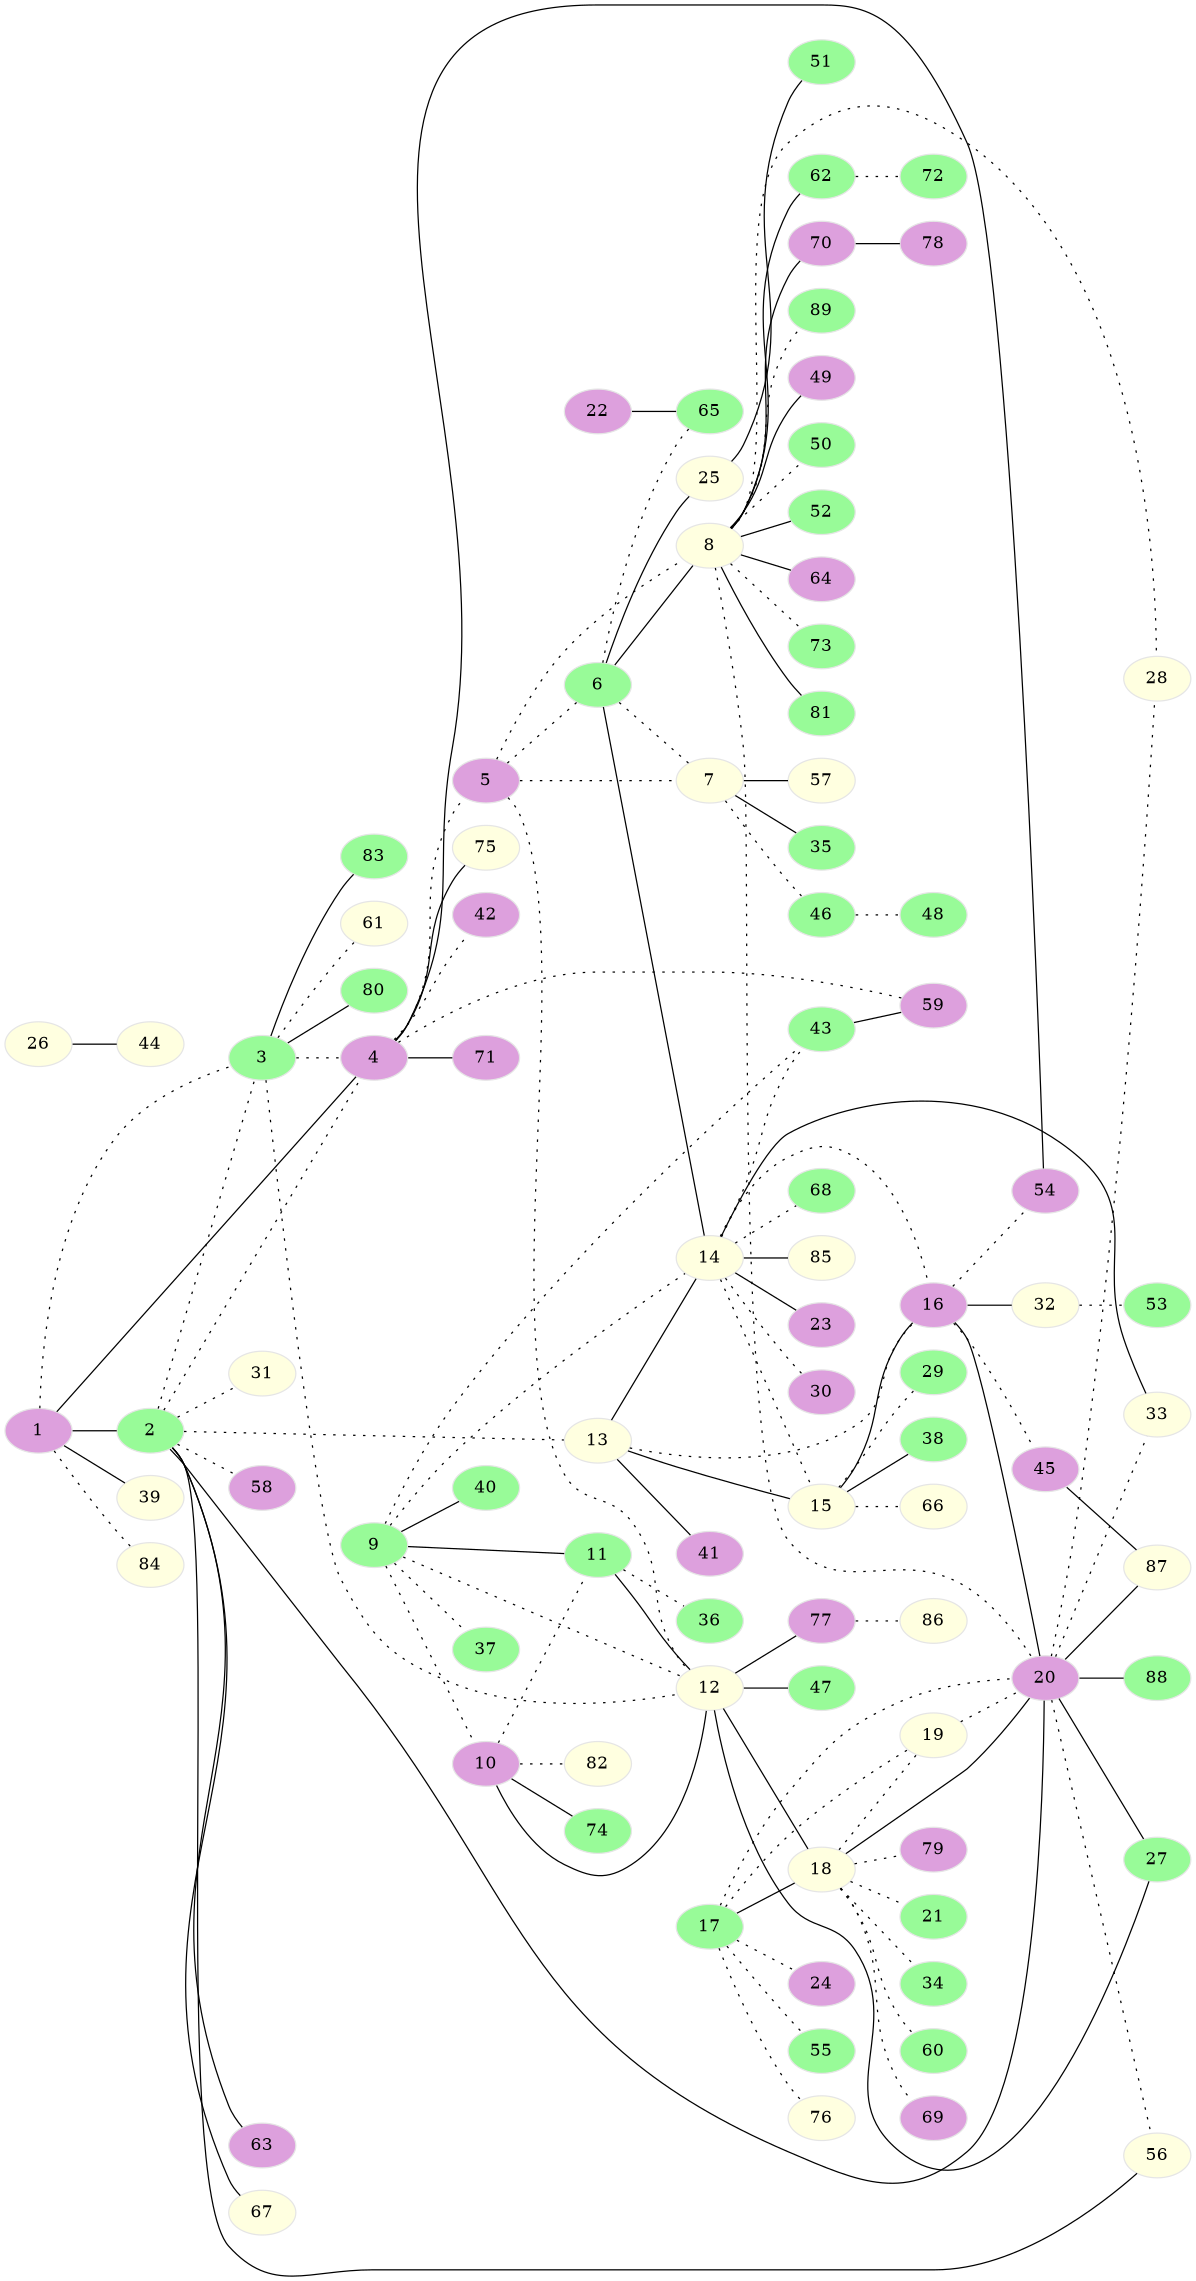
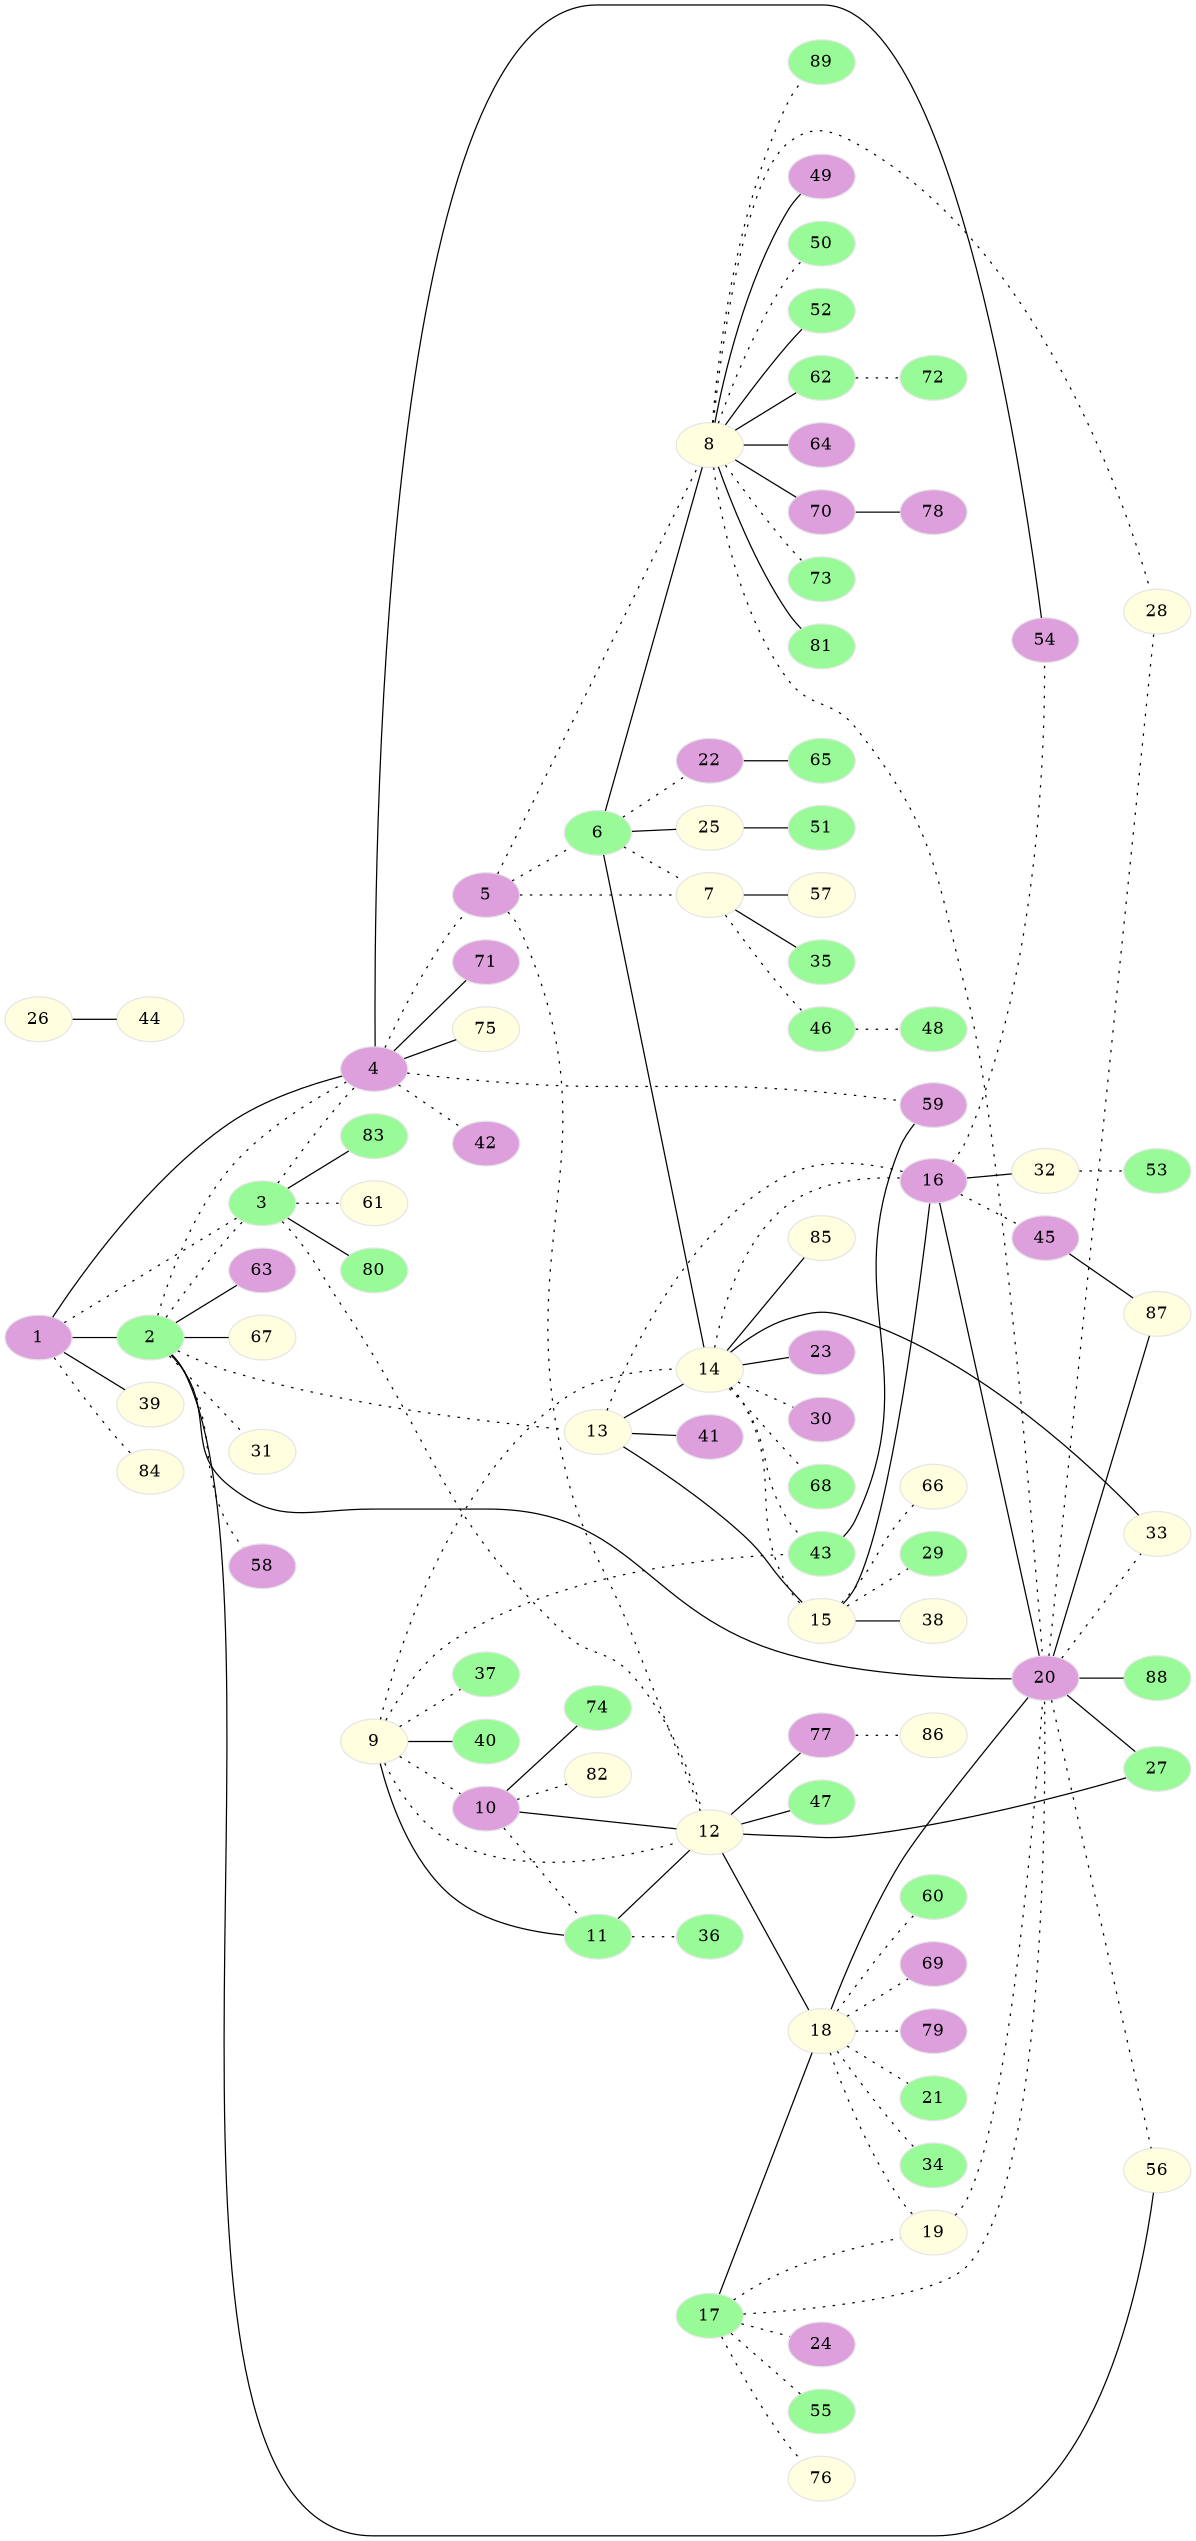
(634, 541) -> (654, 797)
(934, 1439) -> (934, 1621)
(374, 1545) -> (374, 1742)
